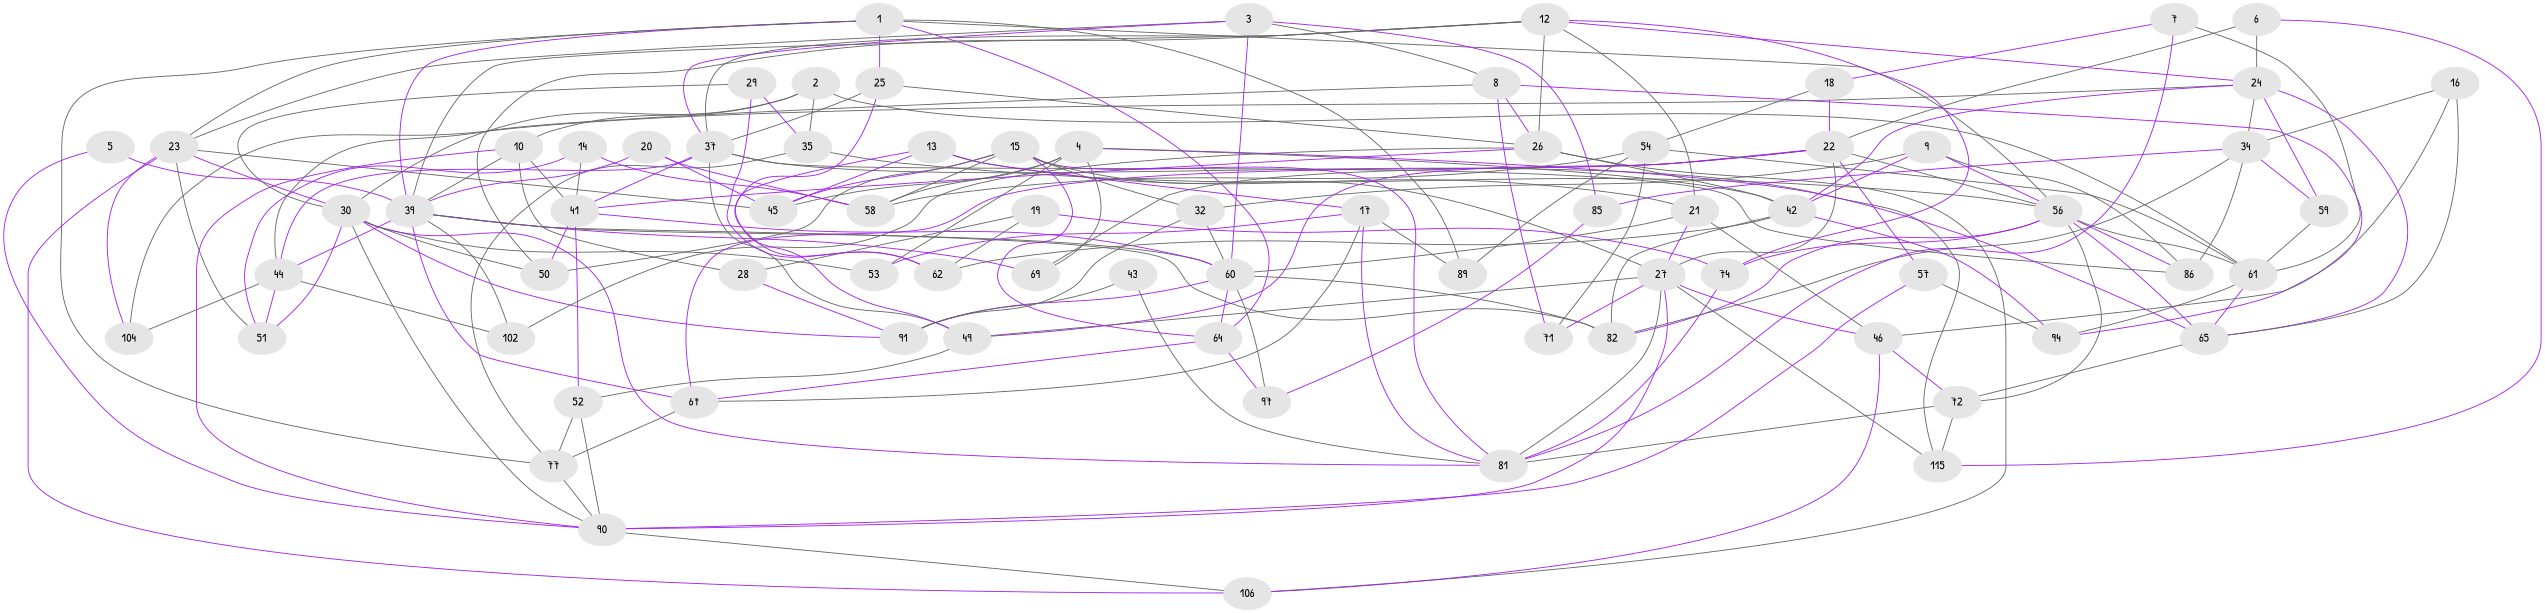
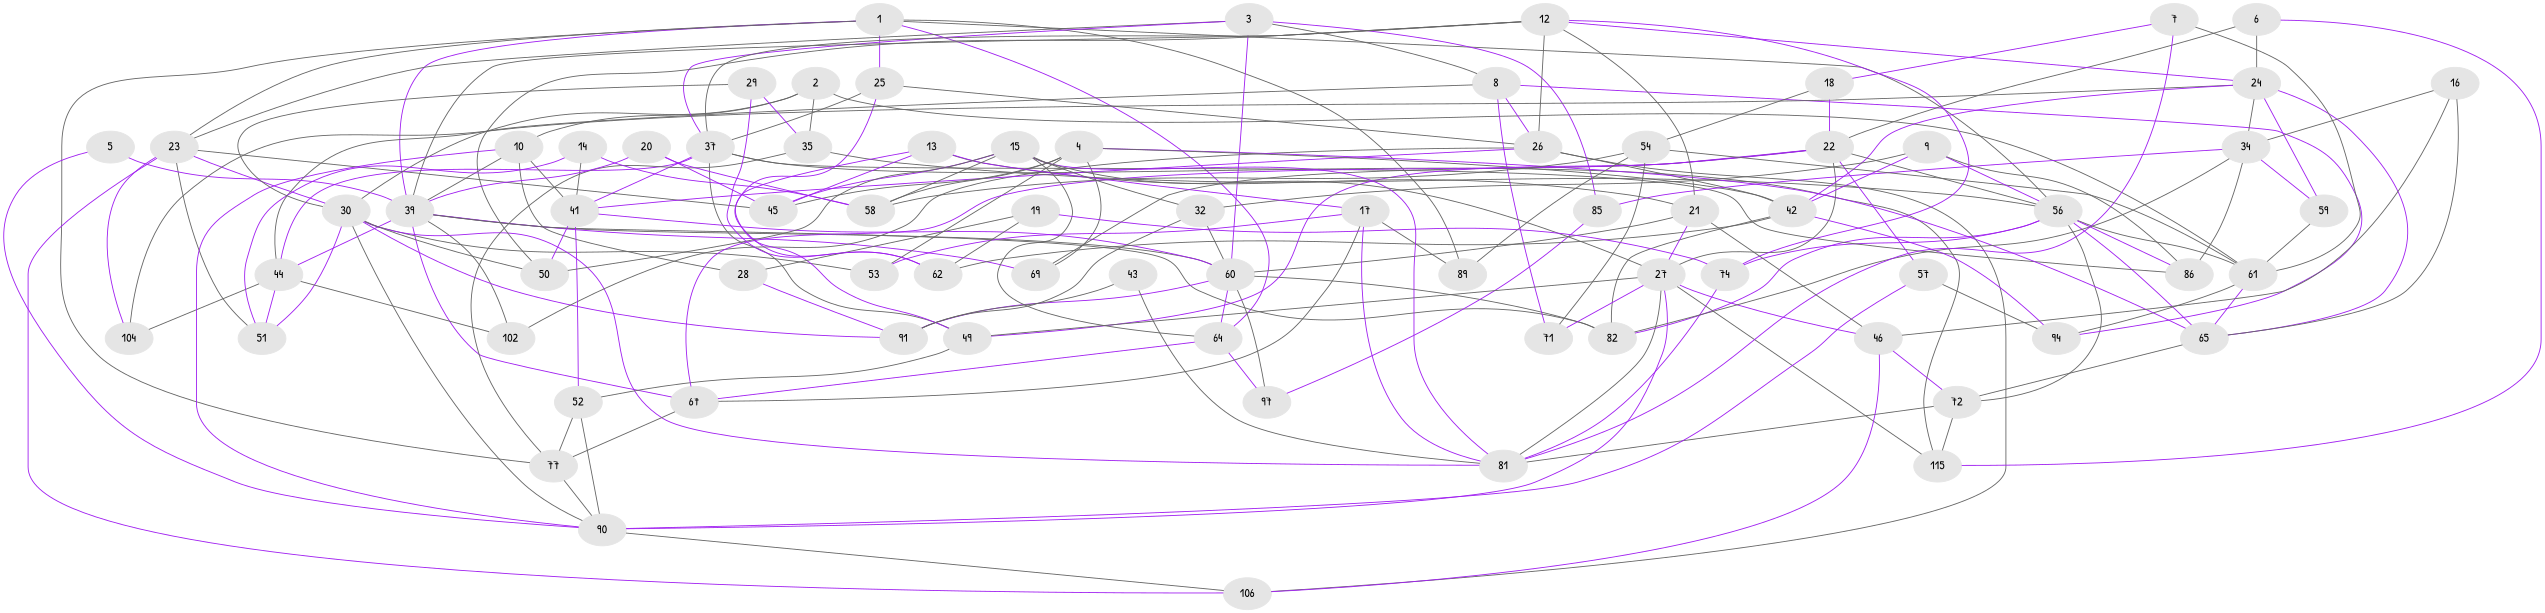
(1005, 292) -> (1005, 292)
